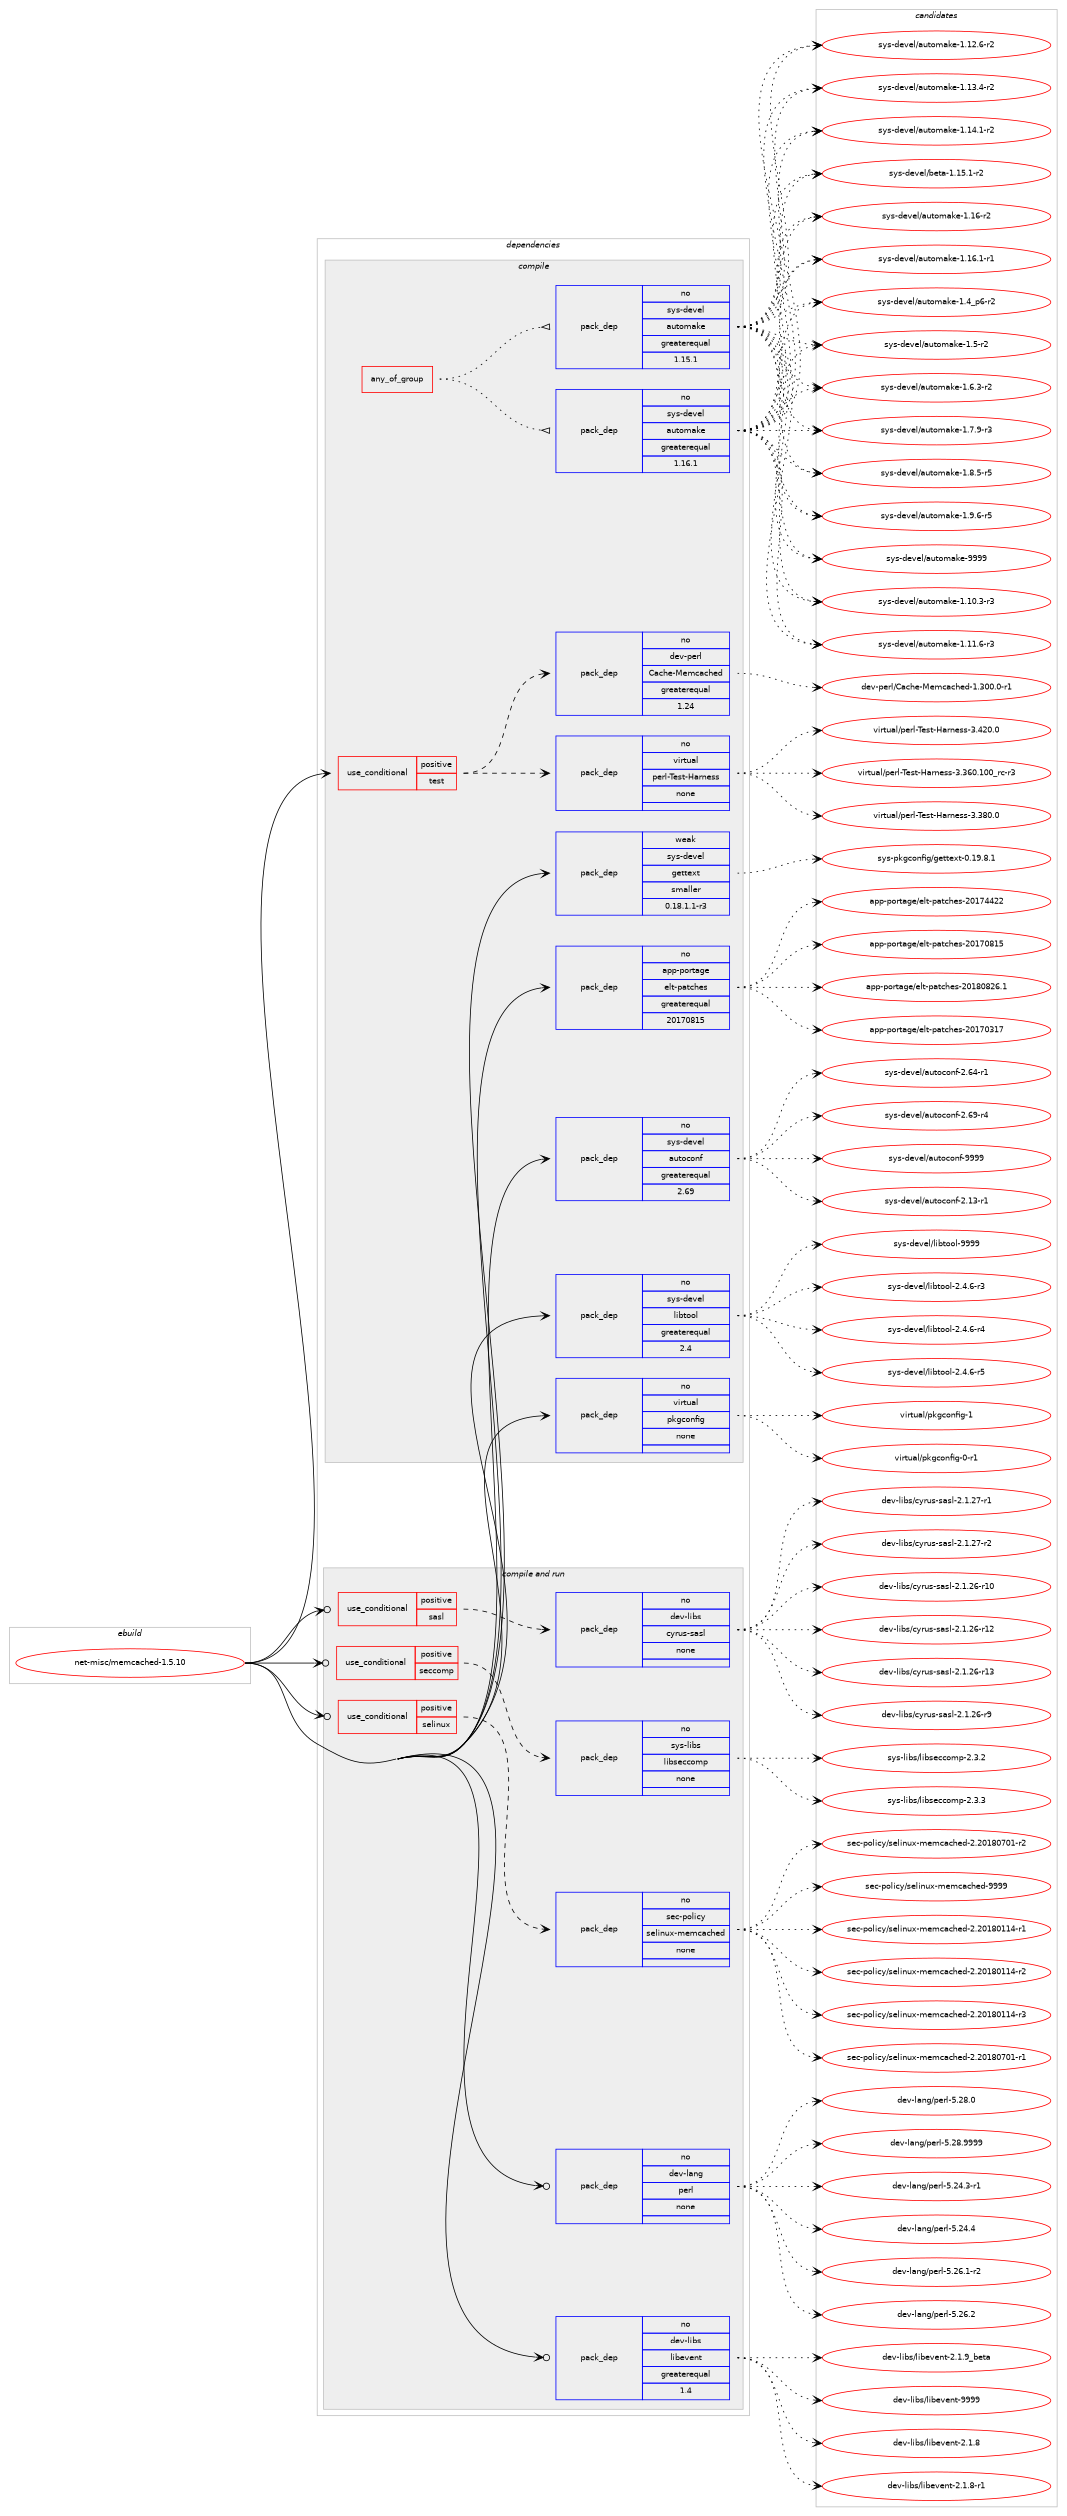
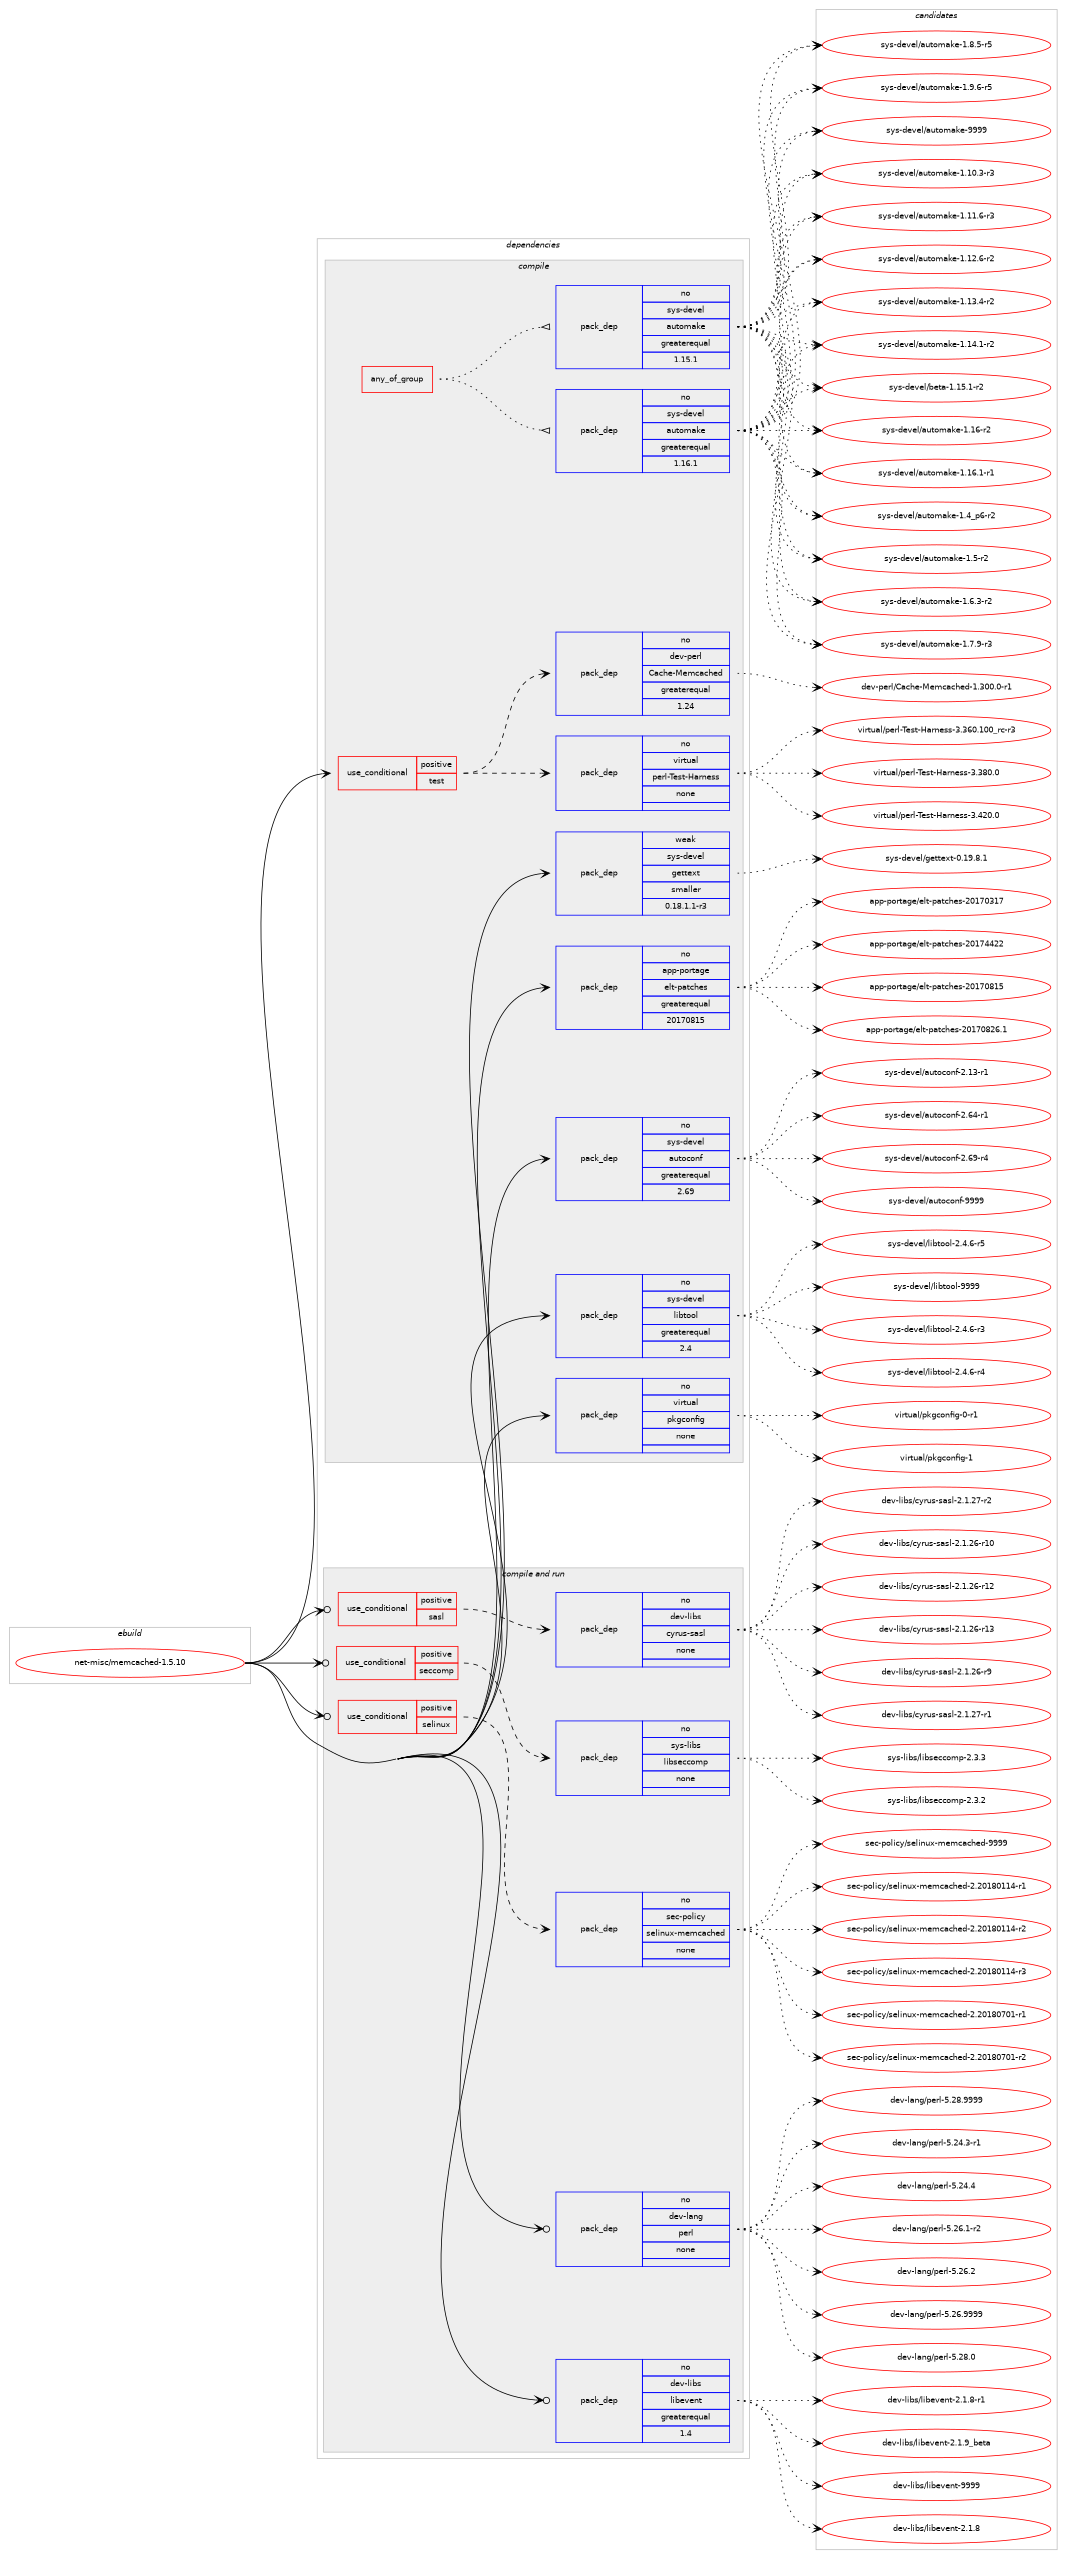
(937, 859) -> (937, 859)
(937, 987) -> (937, 1030)
none -> (937, 2315)
